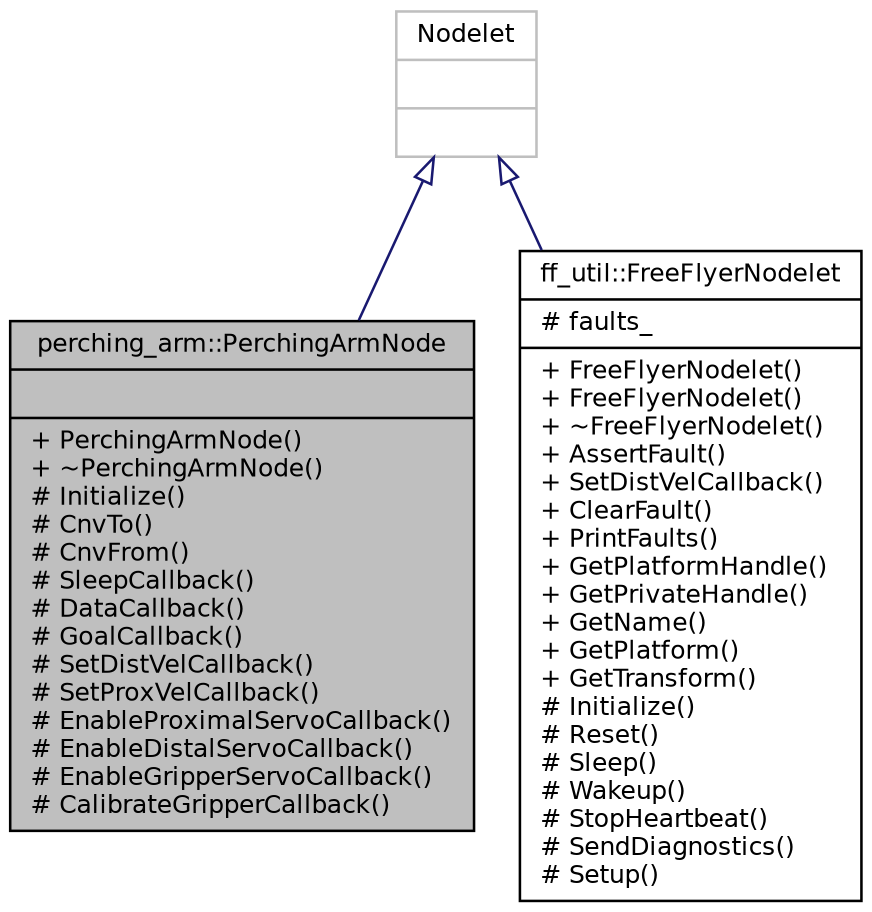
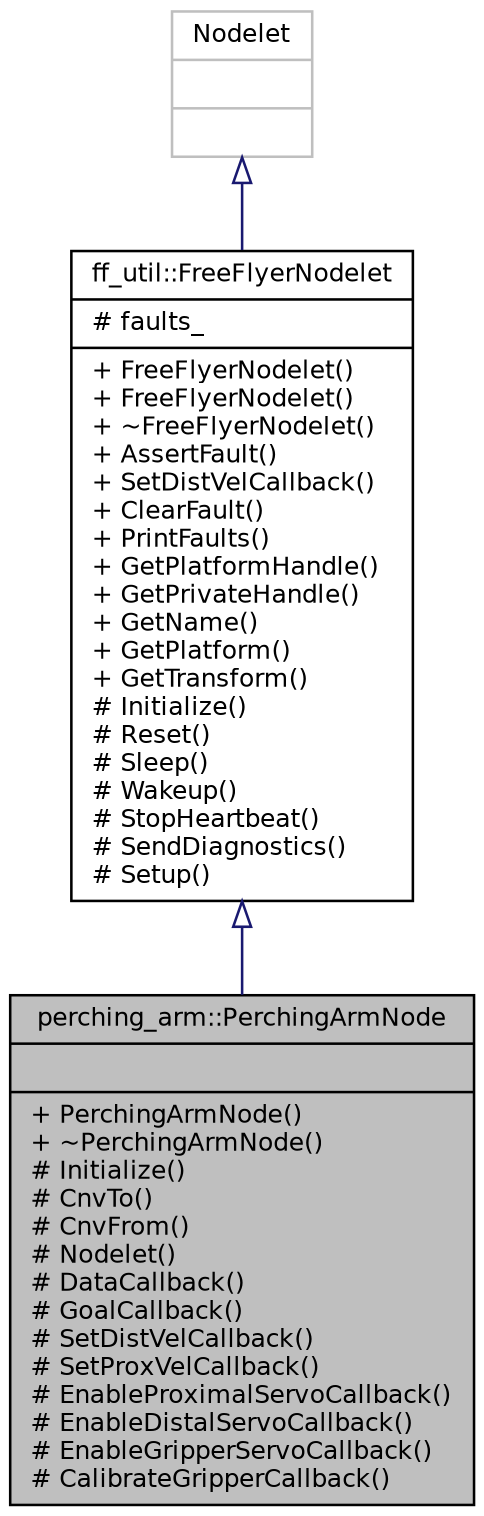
(391, 251) -> (242, 961)
(143, 581) -> (104, 1255)
